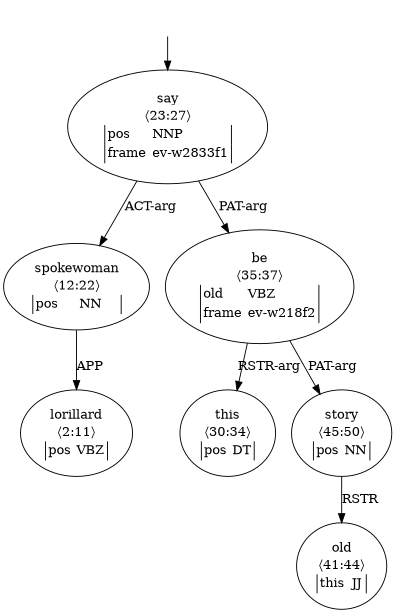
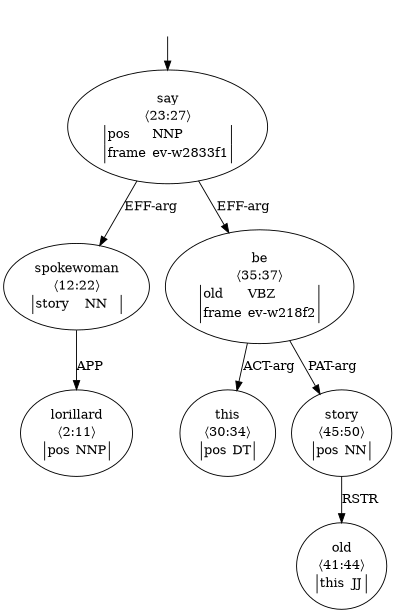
(151, 207) -> (151, 207)
(243, 207) -> (243, 207)
(47, 304) -> (52, 304)
(269, 367) -> (269, 367)
(91, 450) -> (91, 450)
